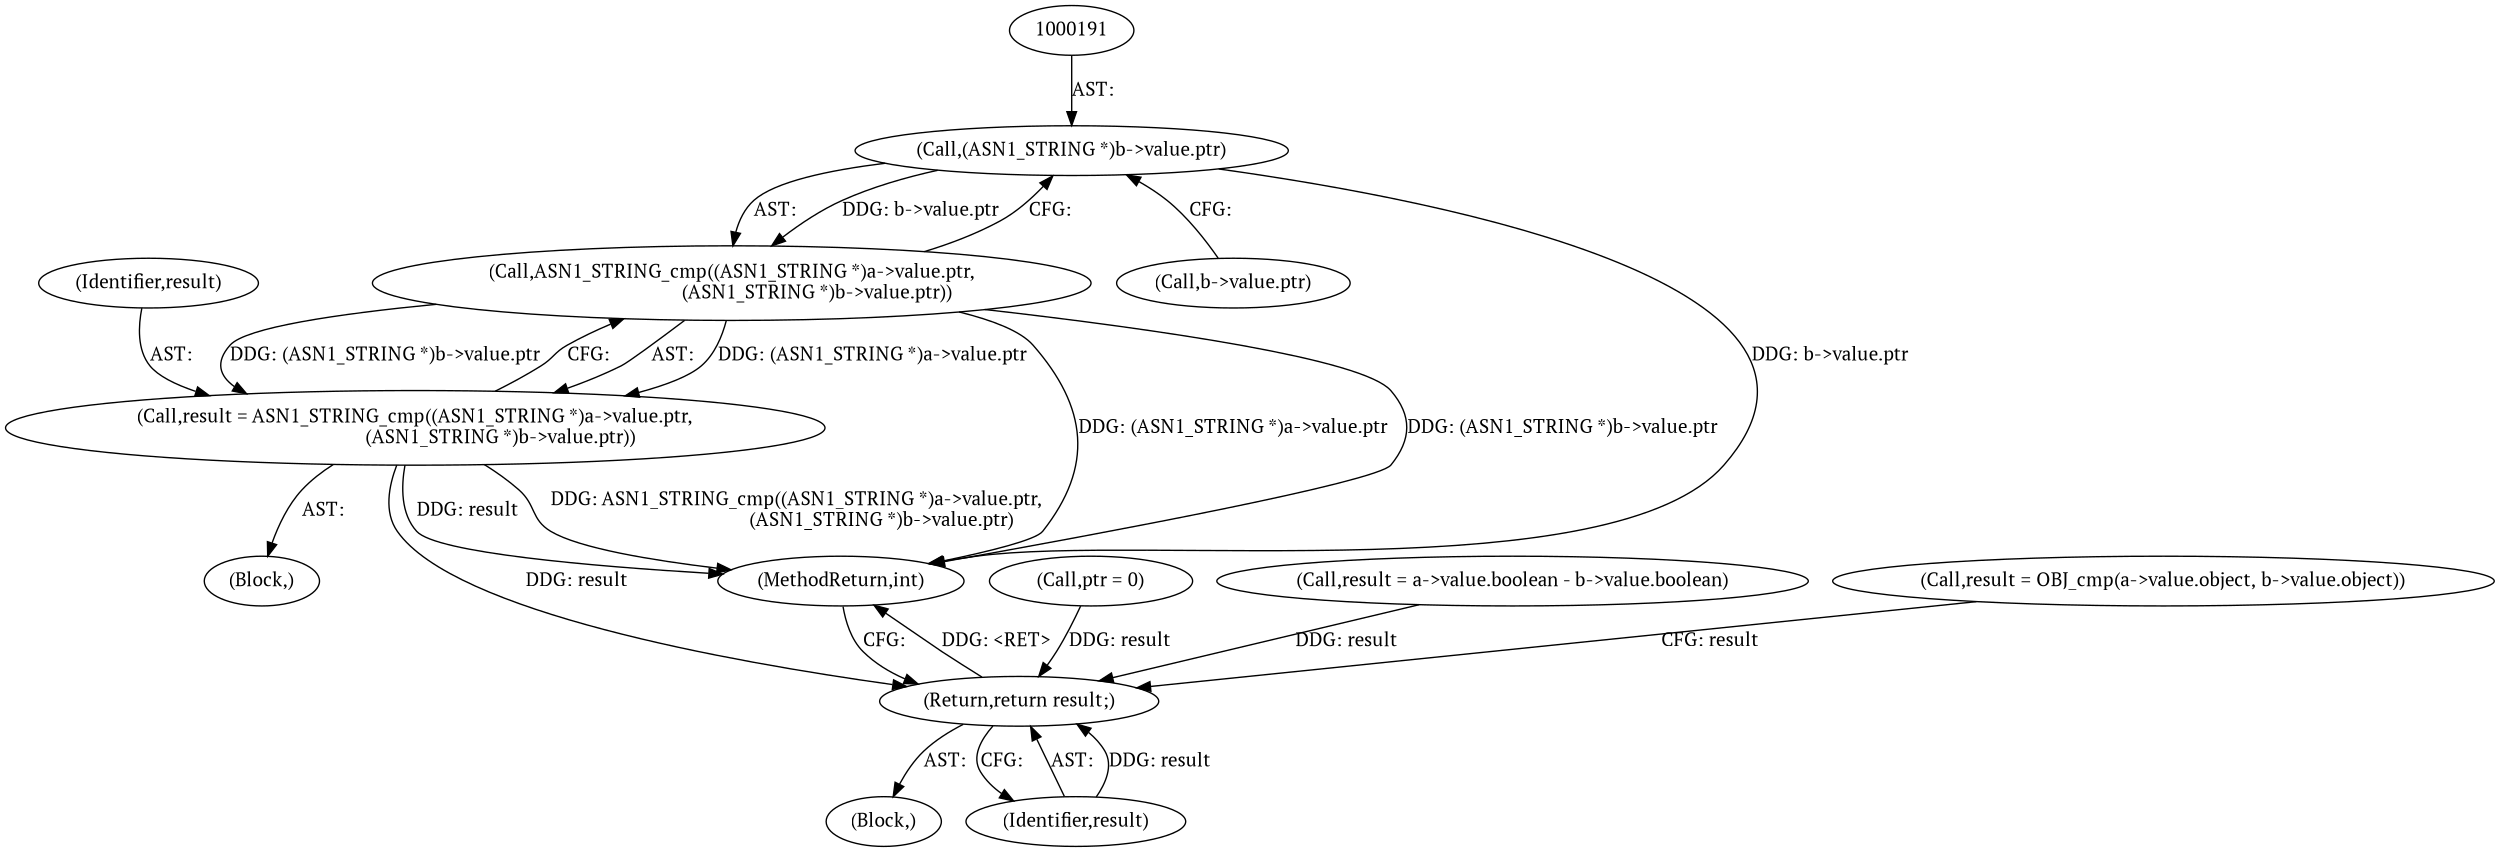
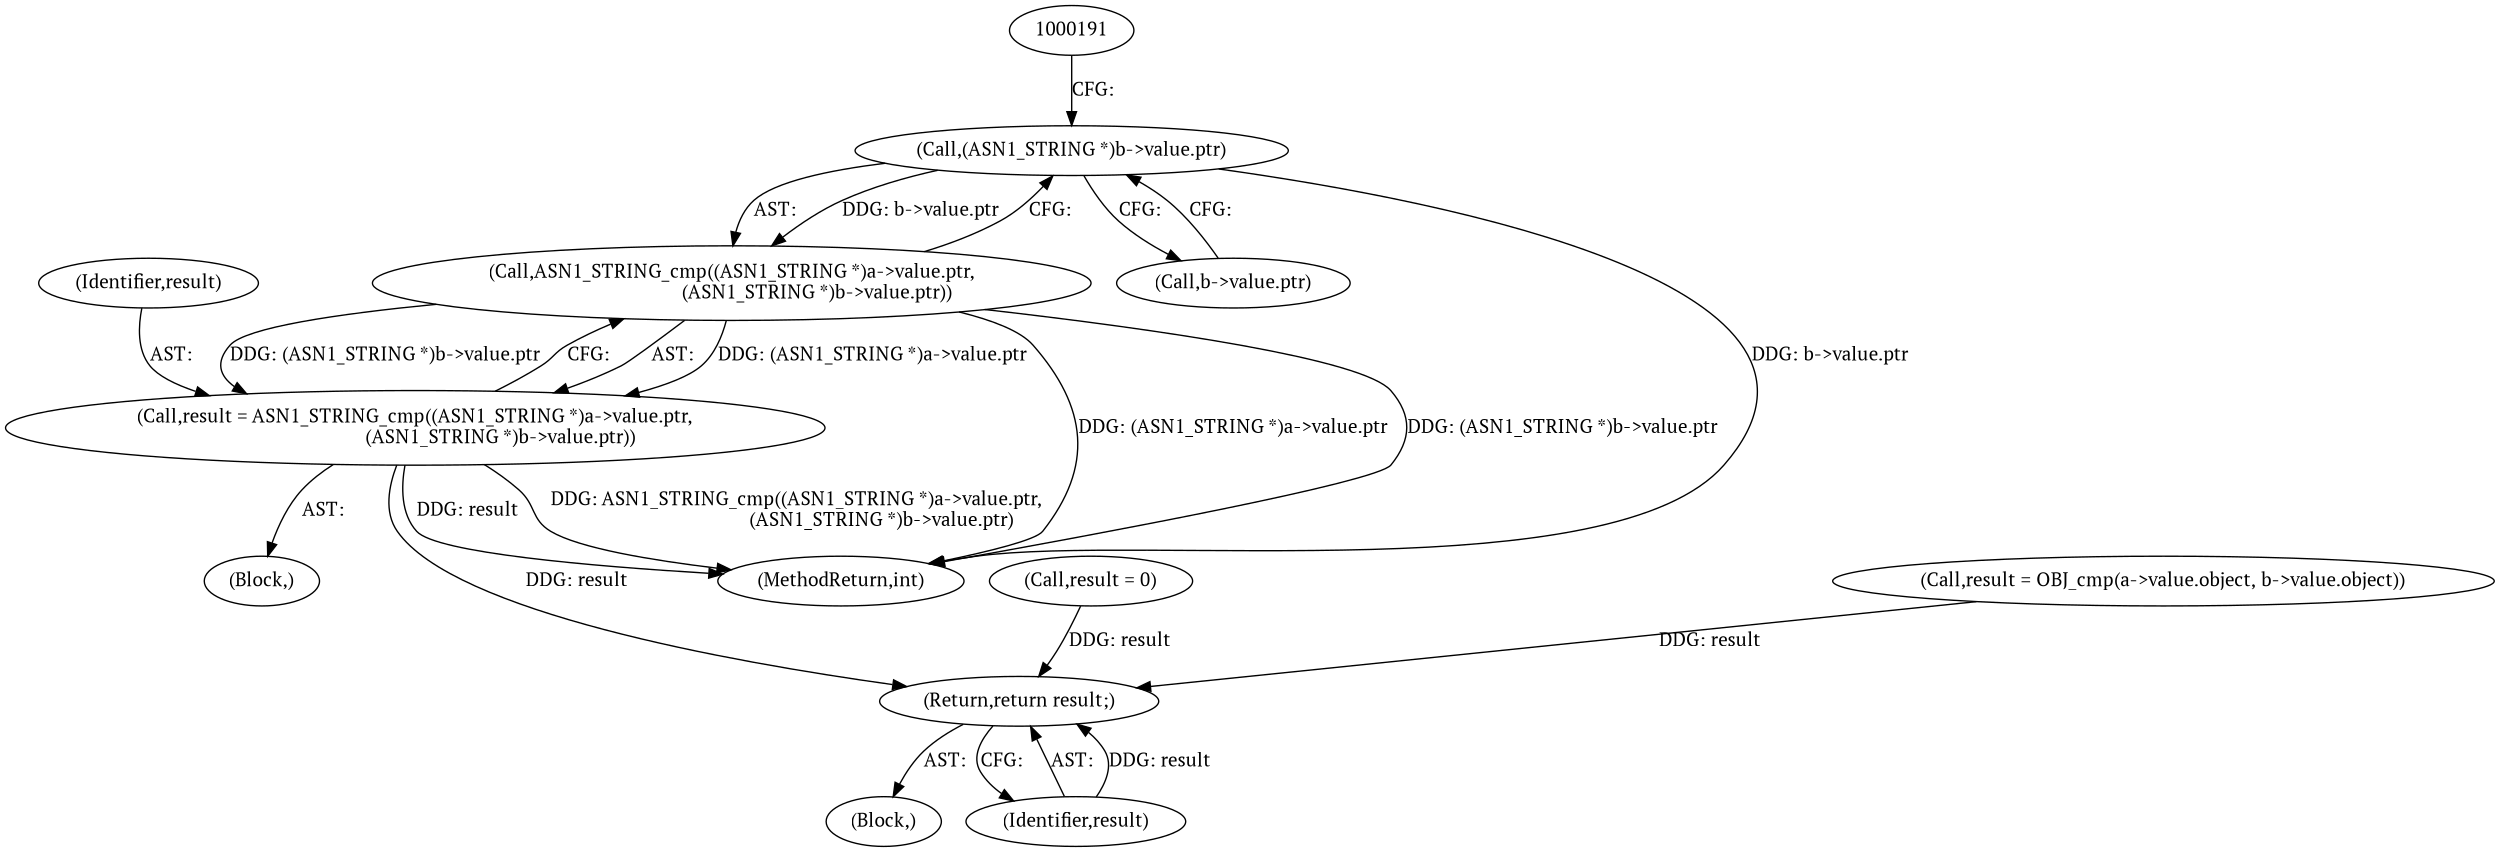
(1096, 91) -> (1096, 91)
none -> (1120, 222)
(1091, 581) -> (1091, 581)
(1513, 581) -> none
(1710, 641) -> (1710, 641)
(933, 646) -> none
(863, 652) -> none
